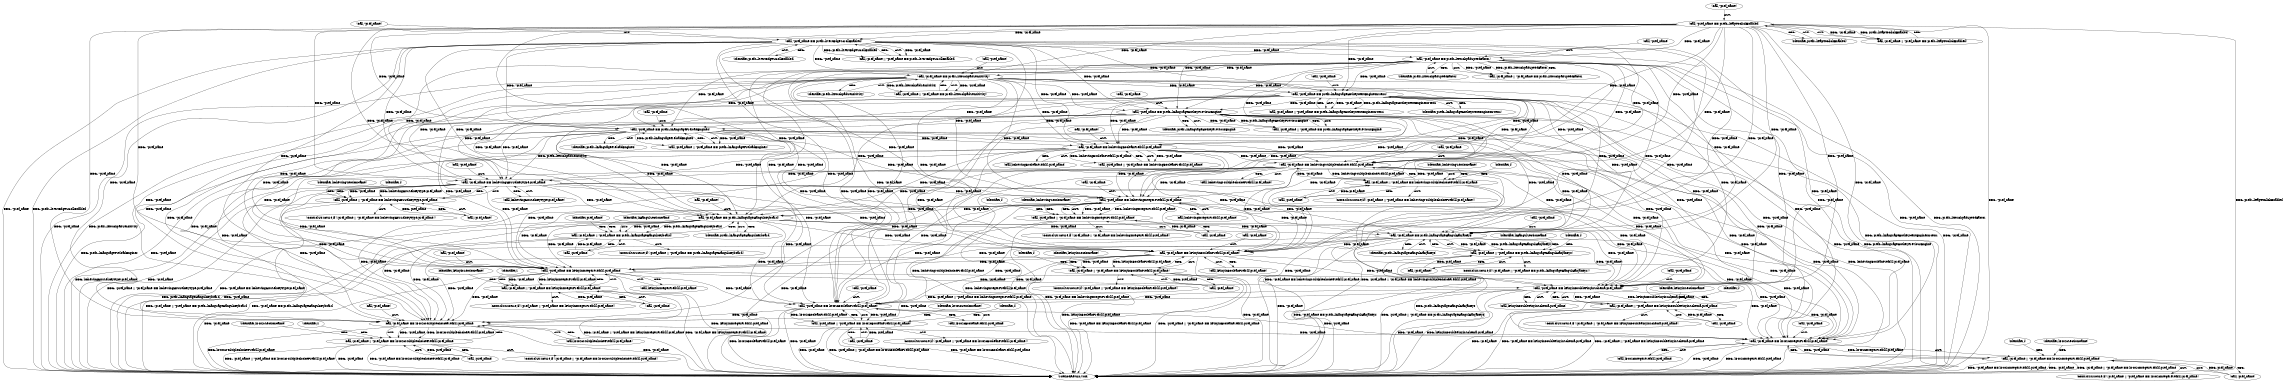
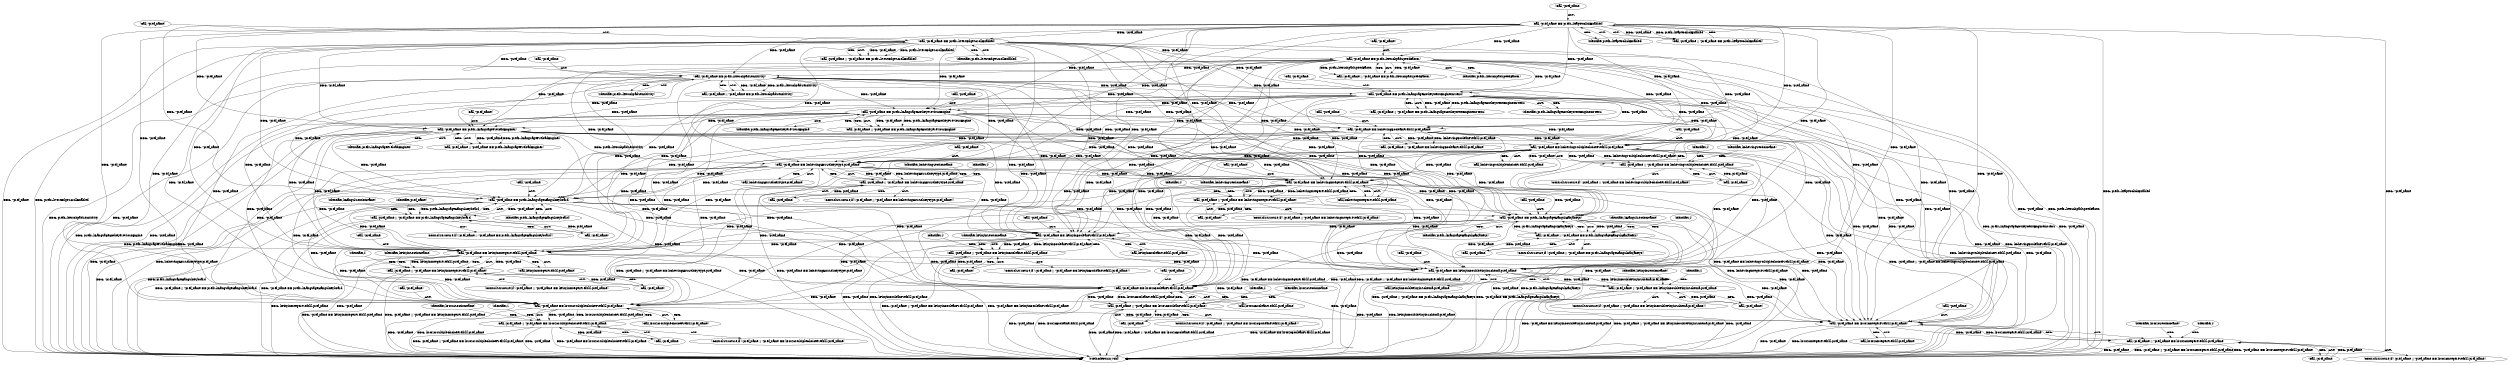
(893, 139) -> (1100, 145)
(1035, 165) -> none
